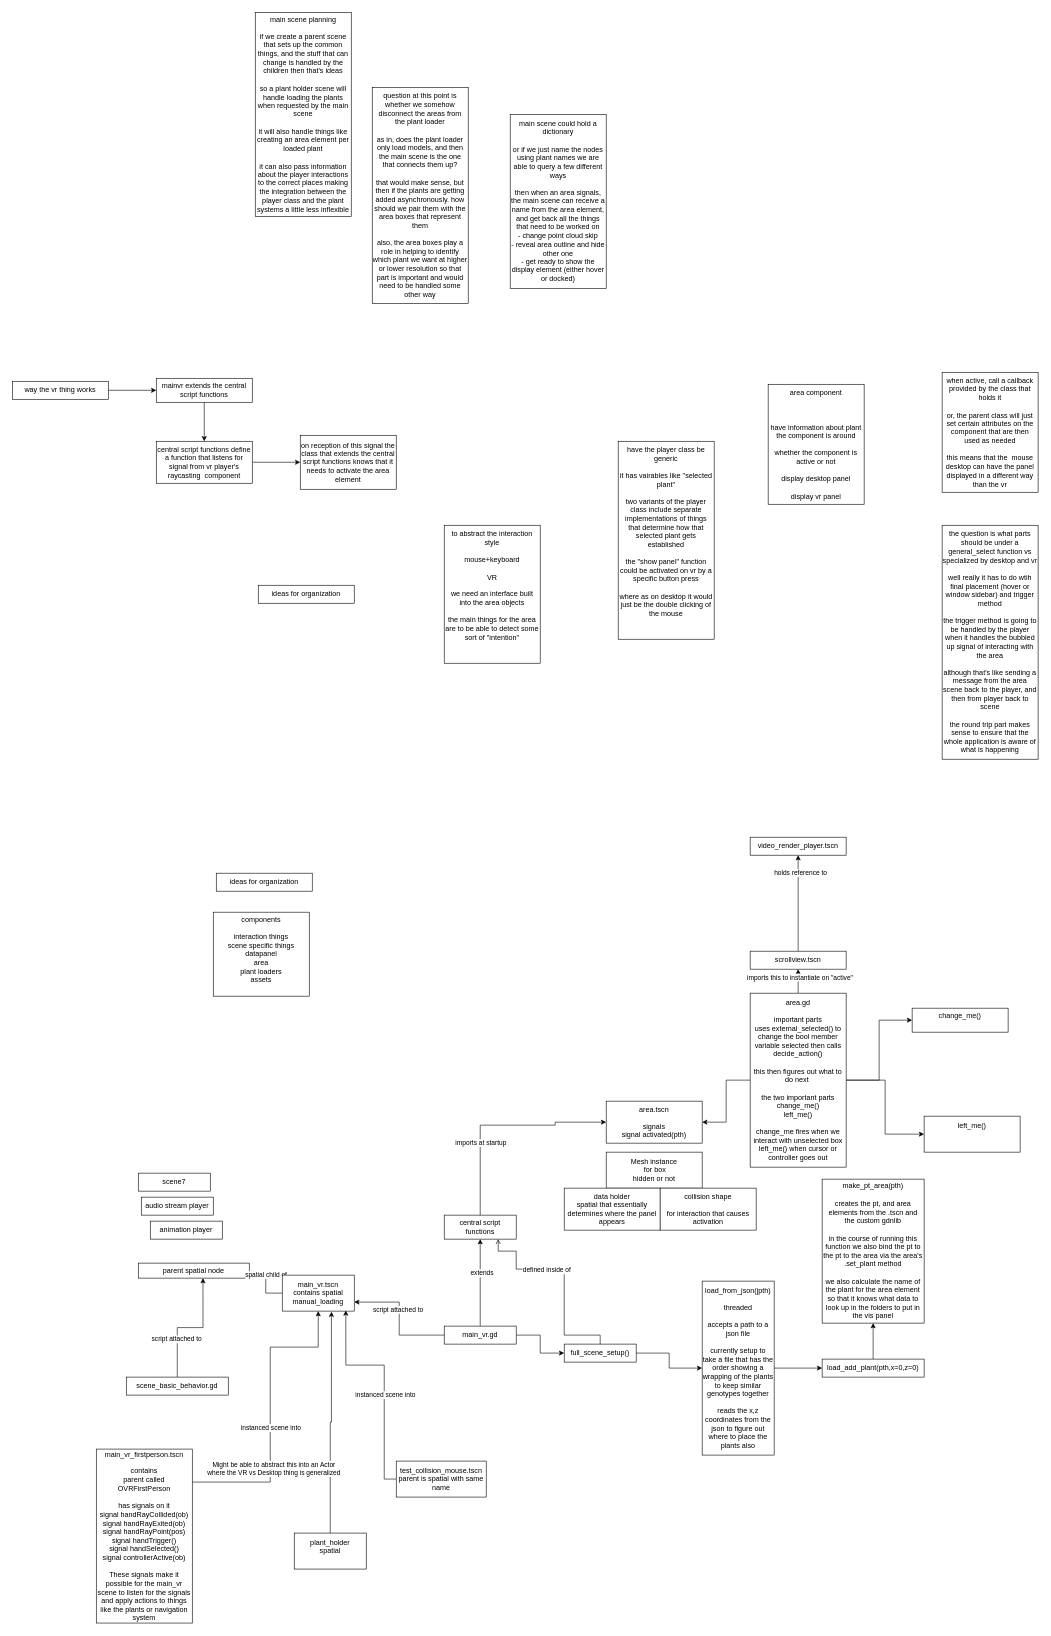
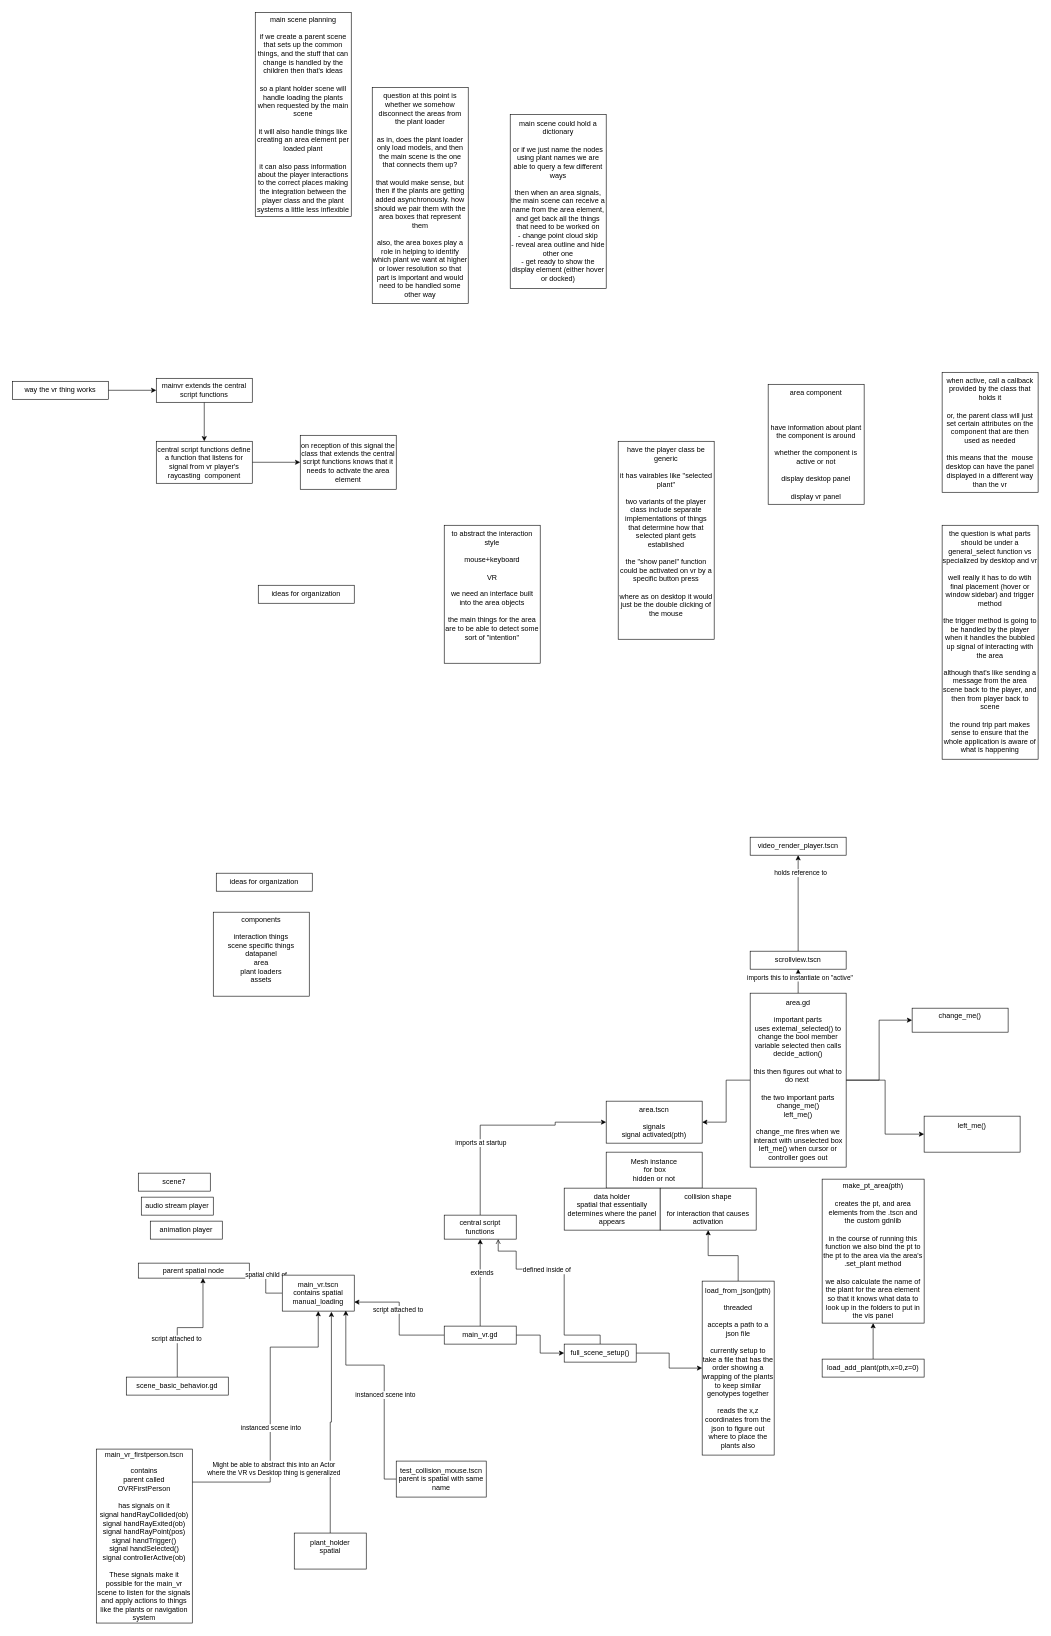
(816, 1368) -> (722, 1256)
